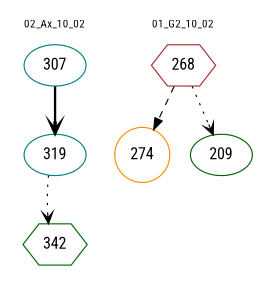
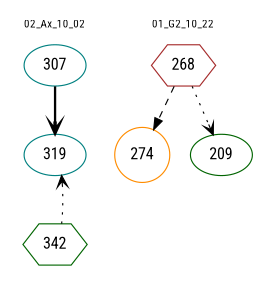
(184, 25) -> (184, 25)
(47, 194) -> (63, 205)
